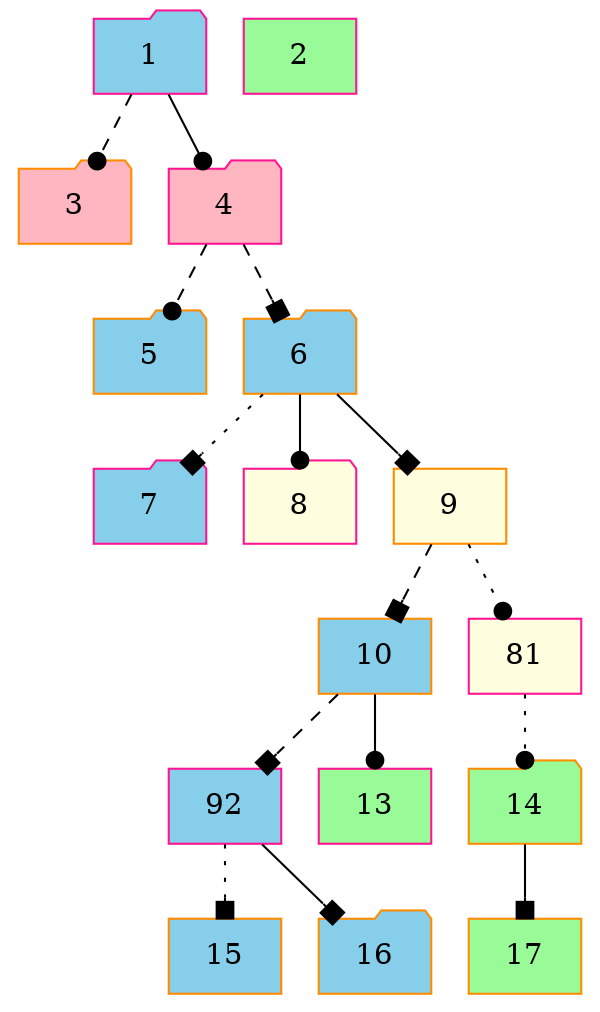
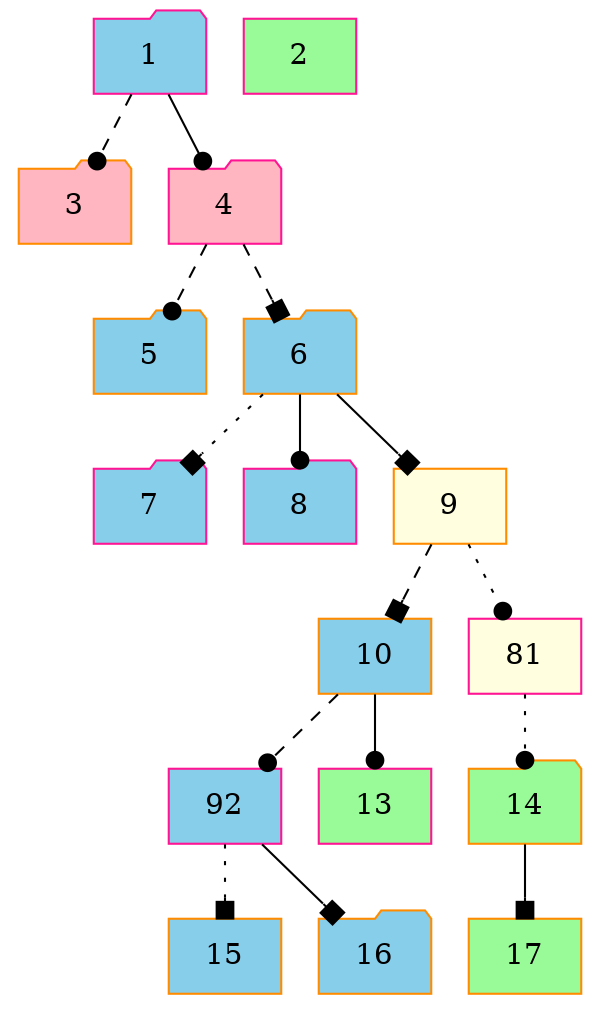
(300, 506) -> (300, 506)
(307, 724) -> (306, 725)
